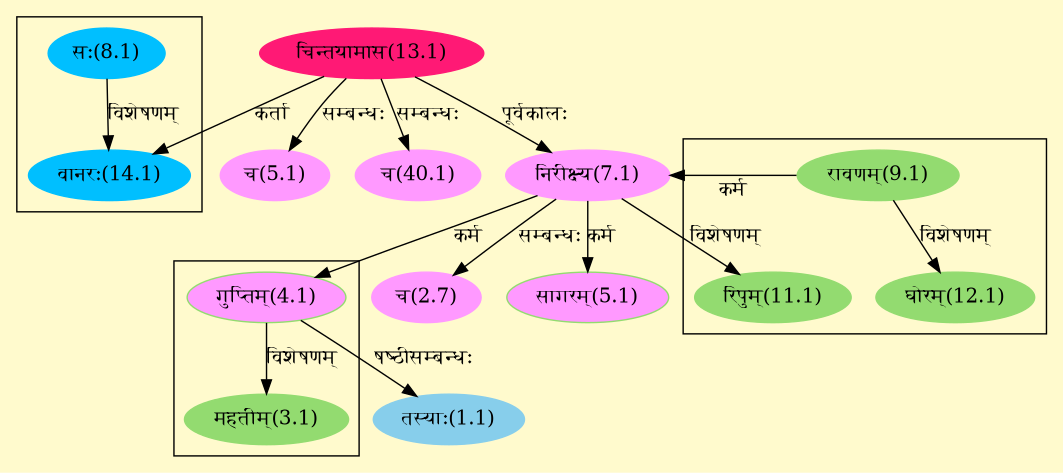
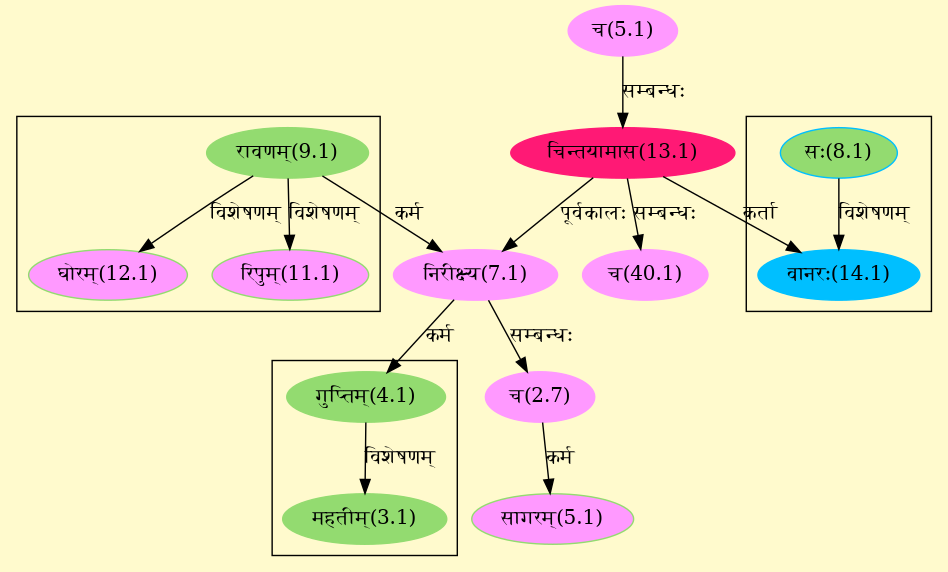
(107, 53) -> (839, 153)
(320, 107) -> (623, 85)
(588, 229) -> (546, 451)
(675, 233) -> (289, 207)
(267, 297) -> (366, 397)
(773, 297) -> (290, 275)
(955, 297) -> (108, 275)
(449, 419) -> none
